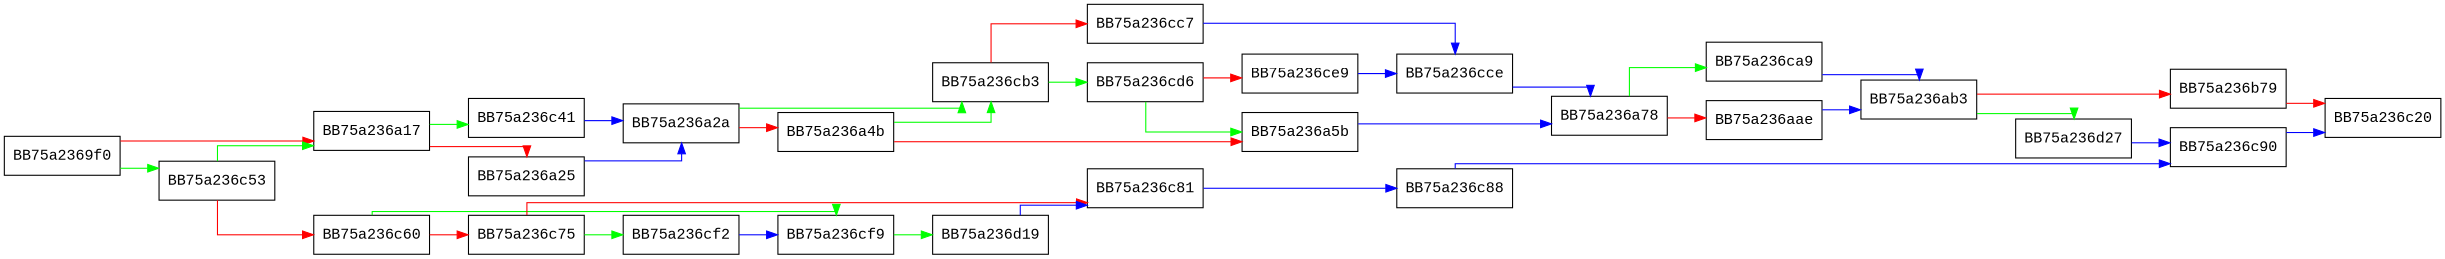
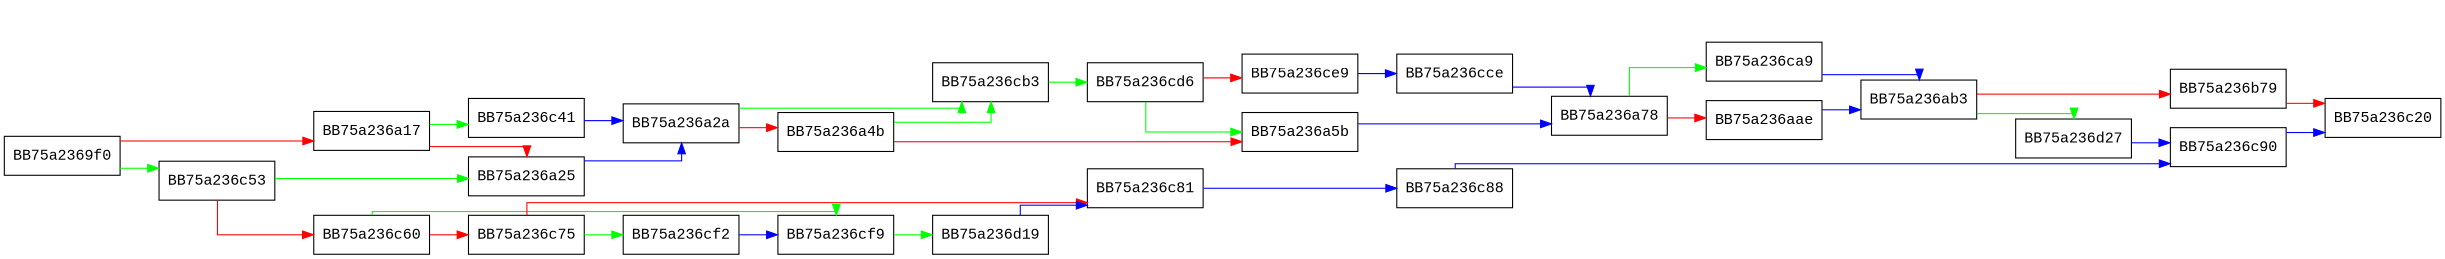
(1145, 24) -> none
(252, 146) -> (366, 179)
